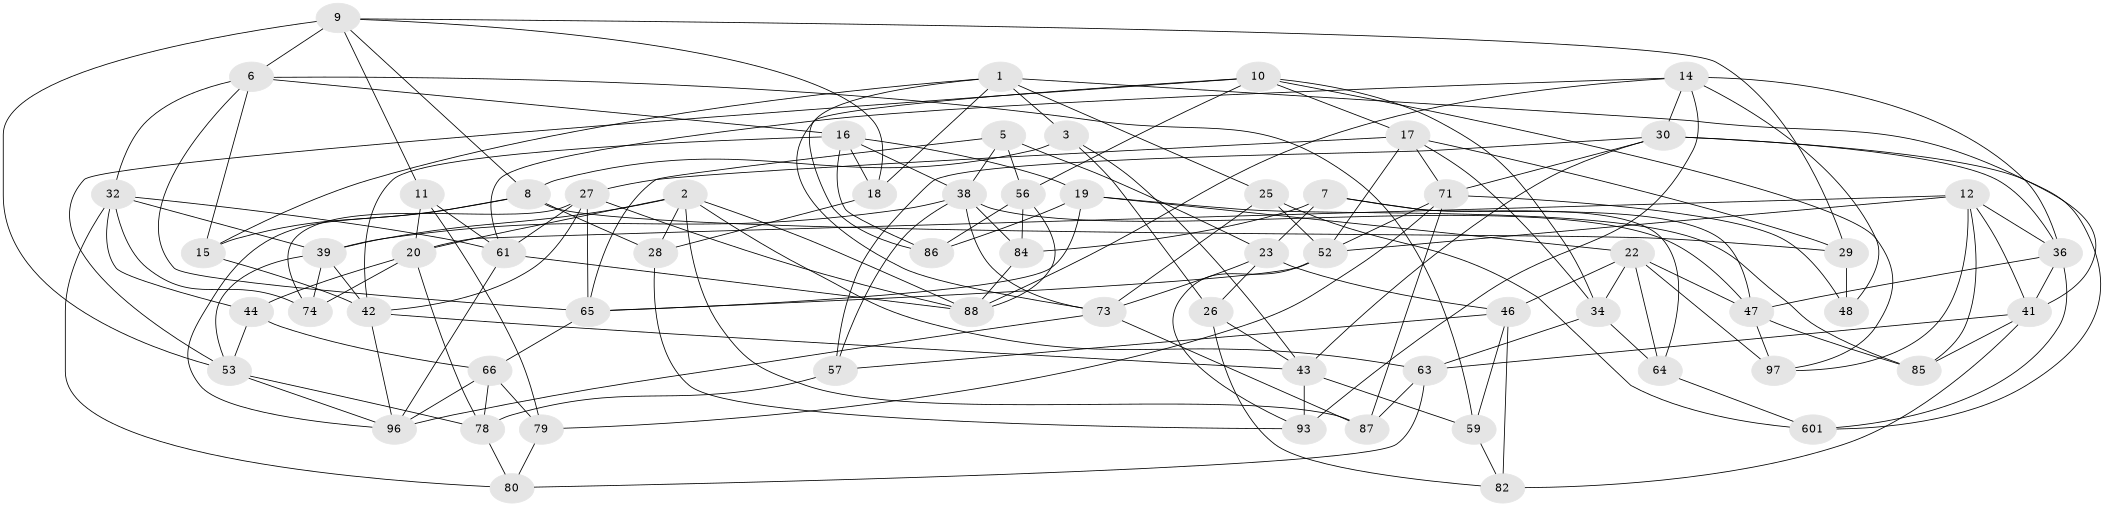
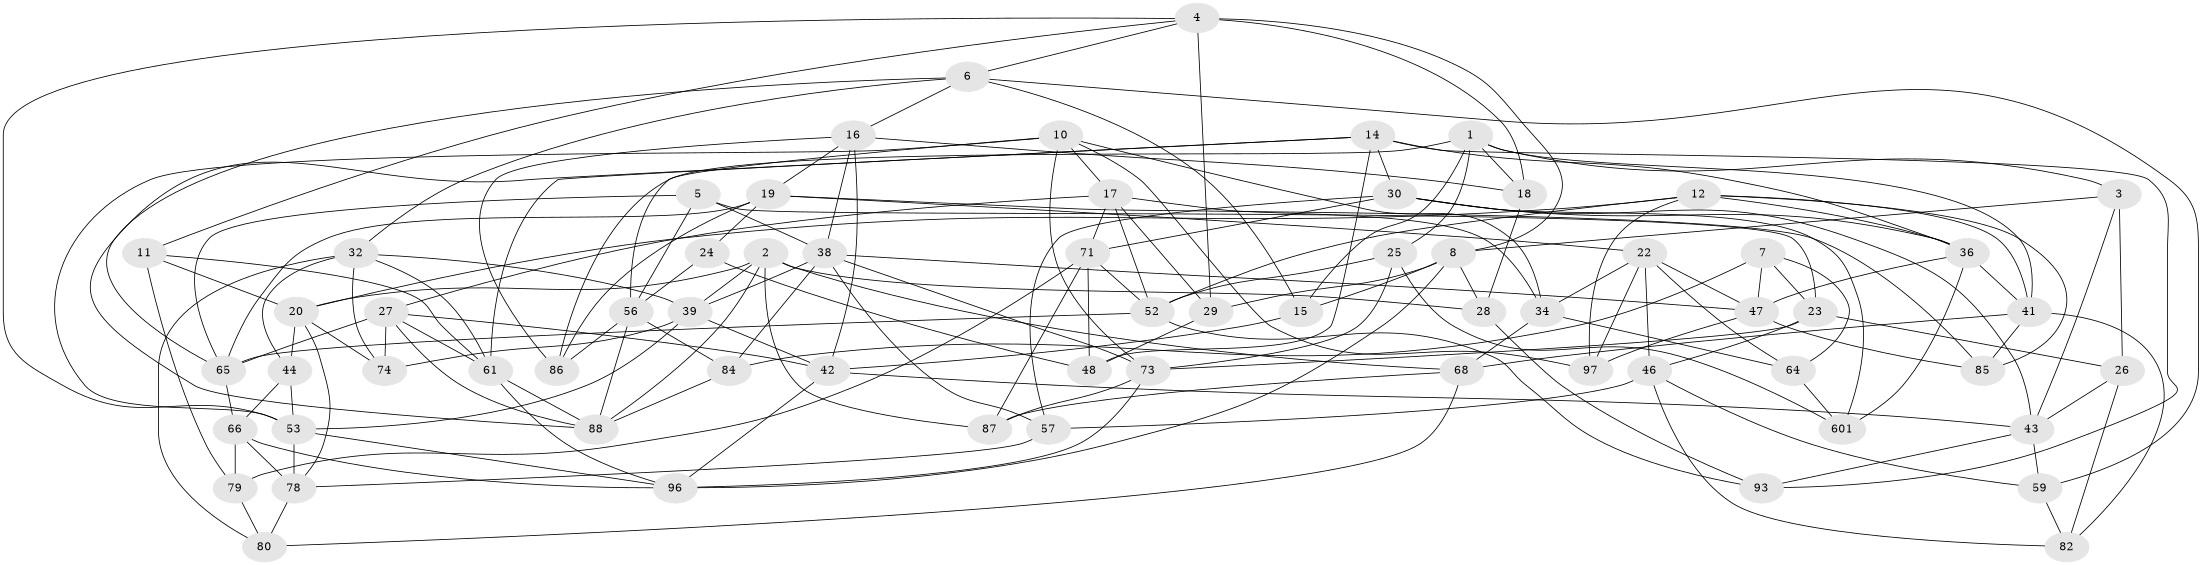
(338, 18) -> (1197, 18)
none -> (707, 253)
(1425, 371) -> (1462, 371)
